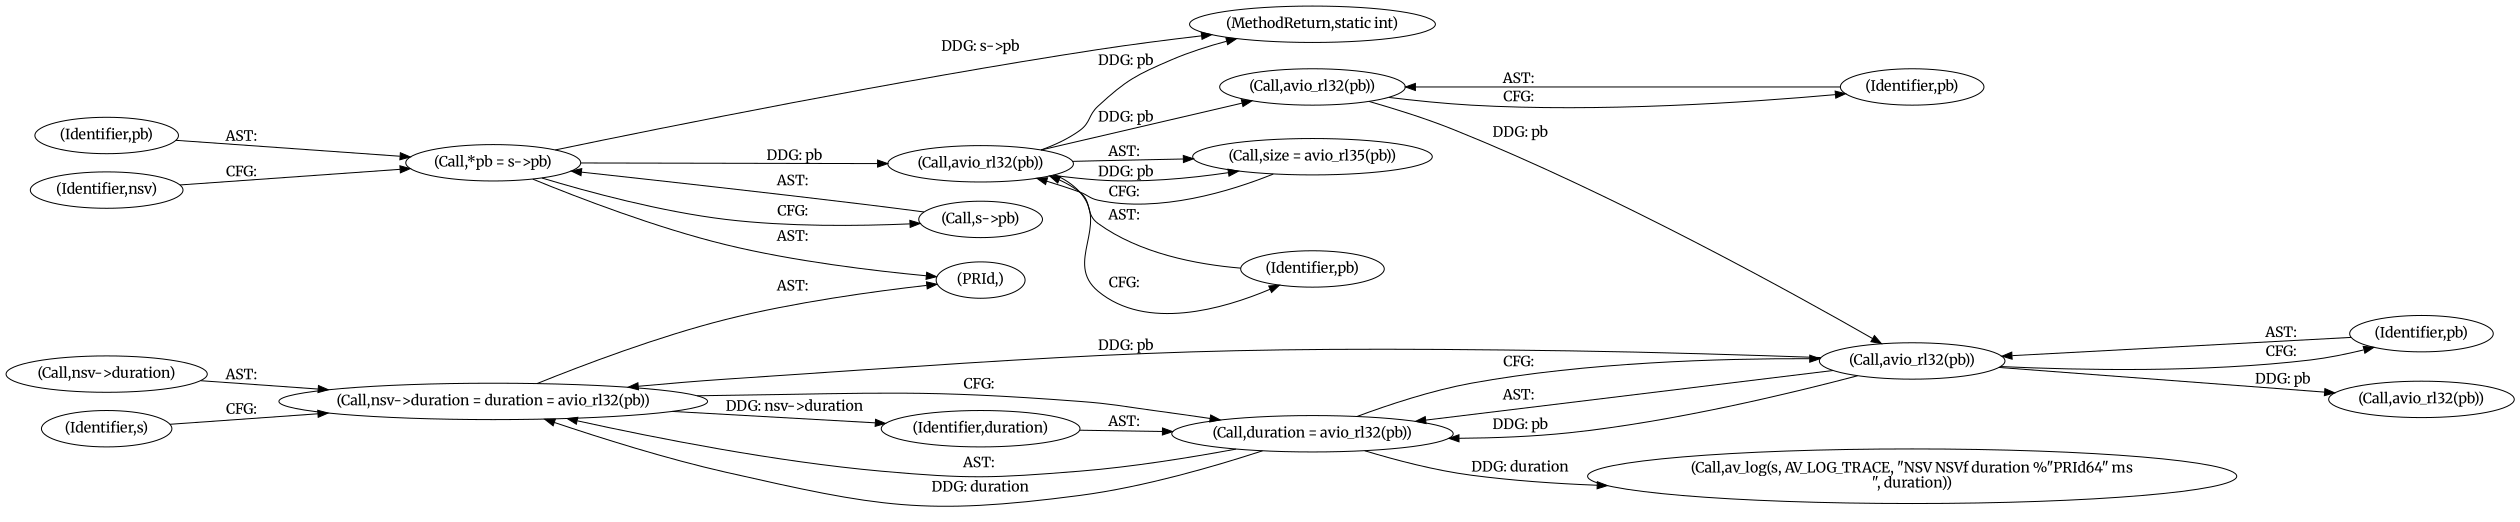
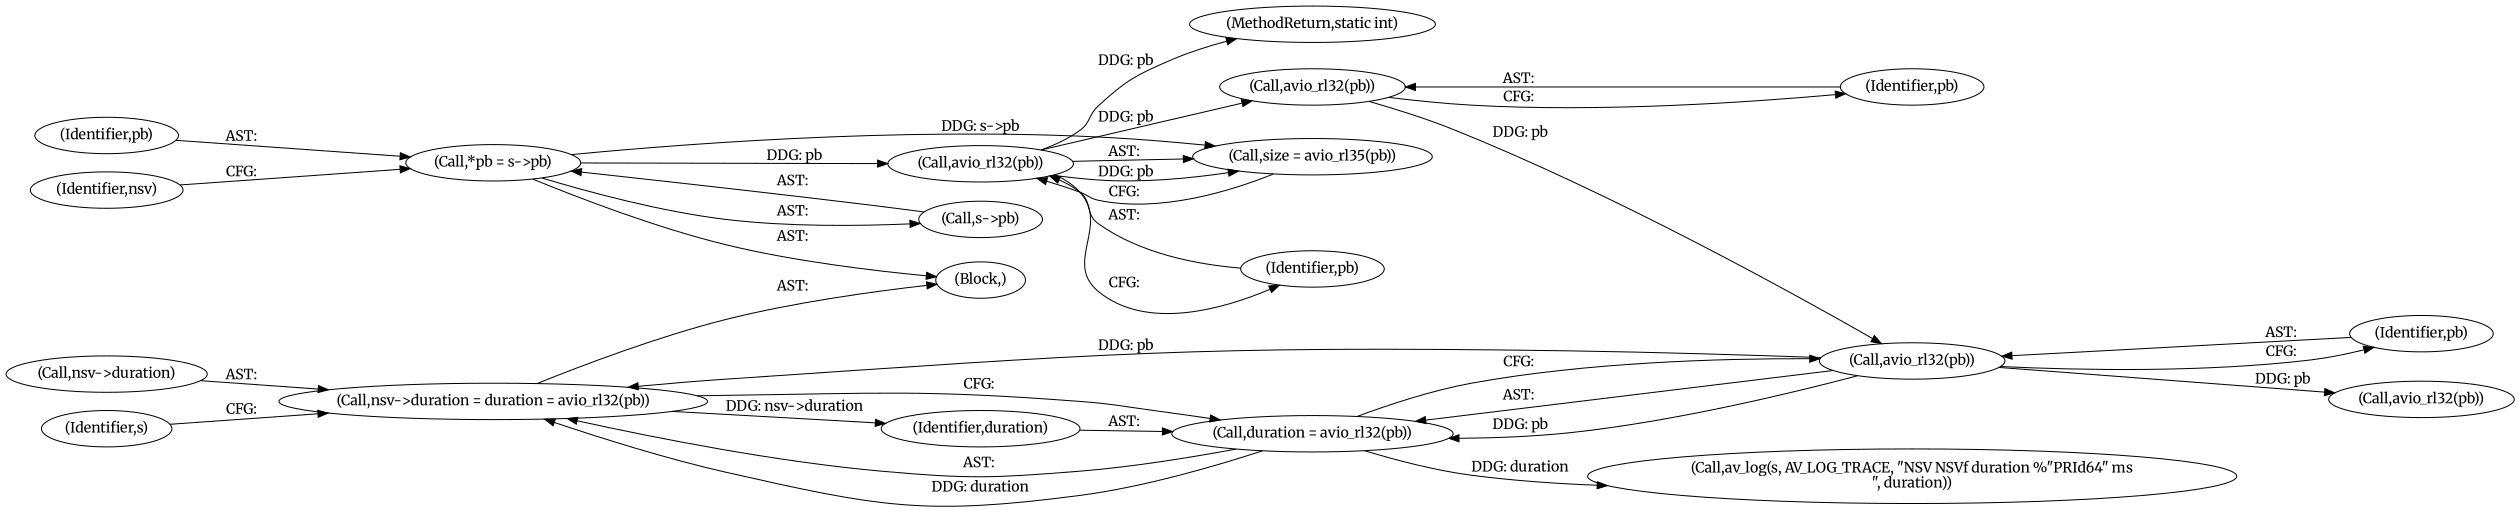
(877, 87) -> (888, 135)
(794, 212) -> (794, 212)
(981, 280) -> (981, 280)
